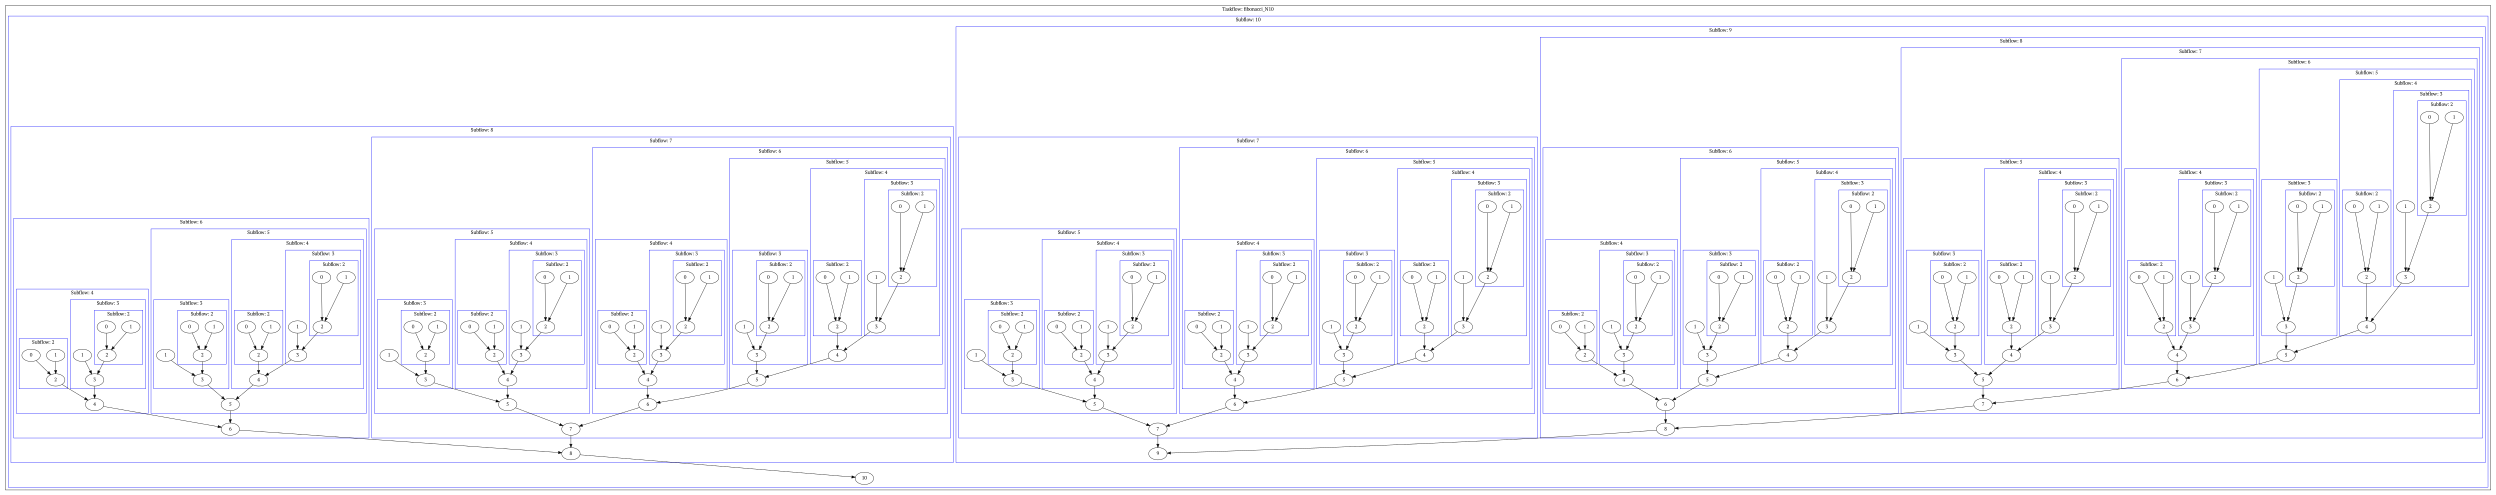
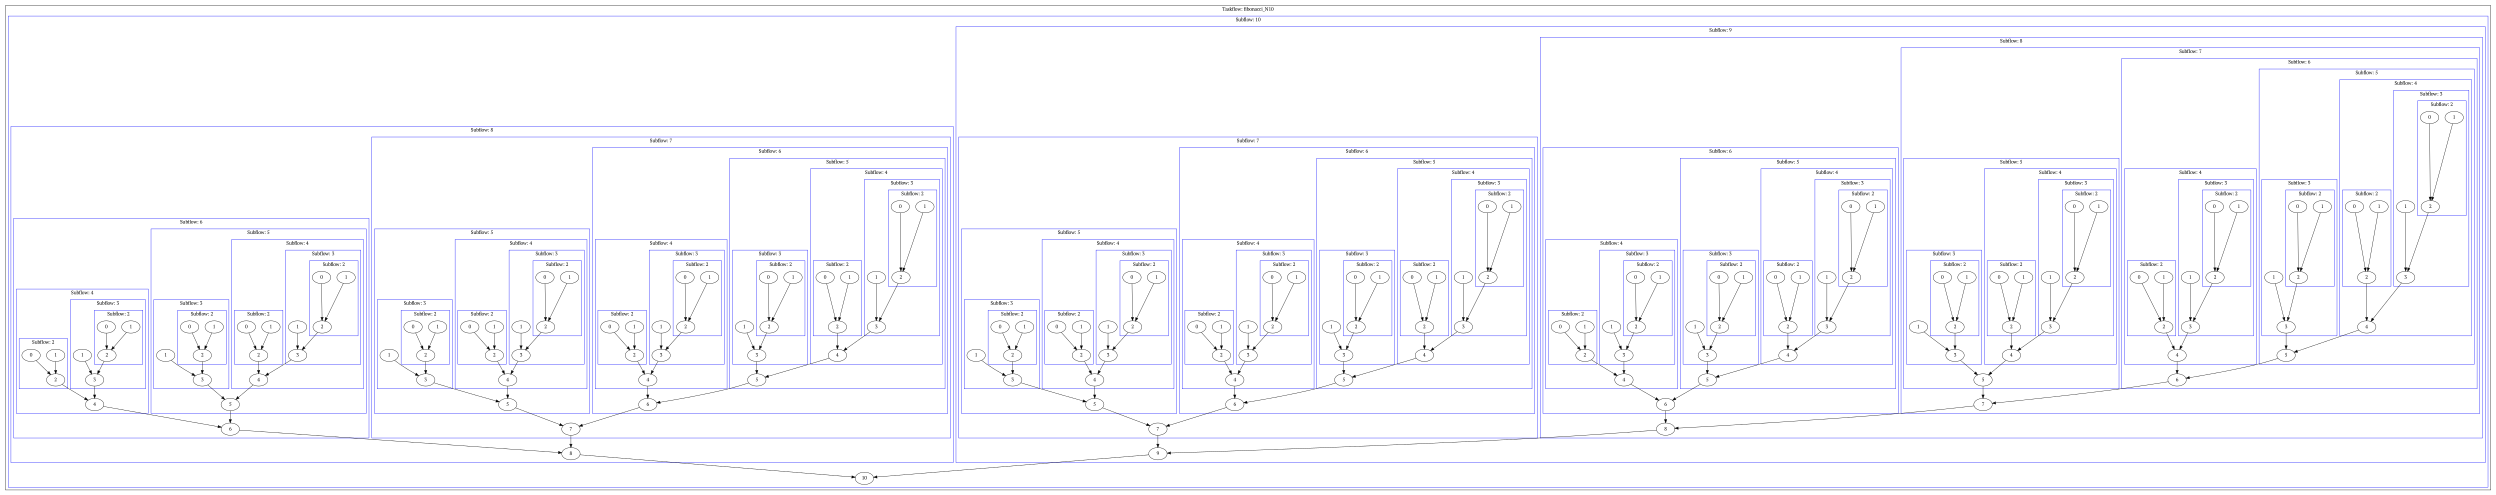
none -> (1013, 466)
